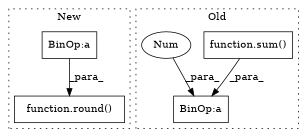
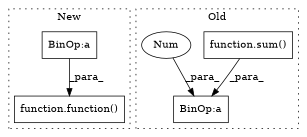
(69, 109) -> (69, 109)
